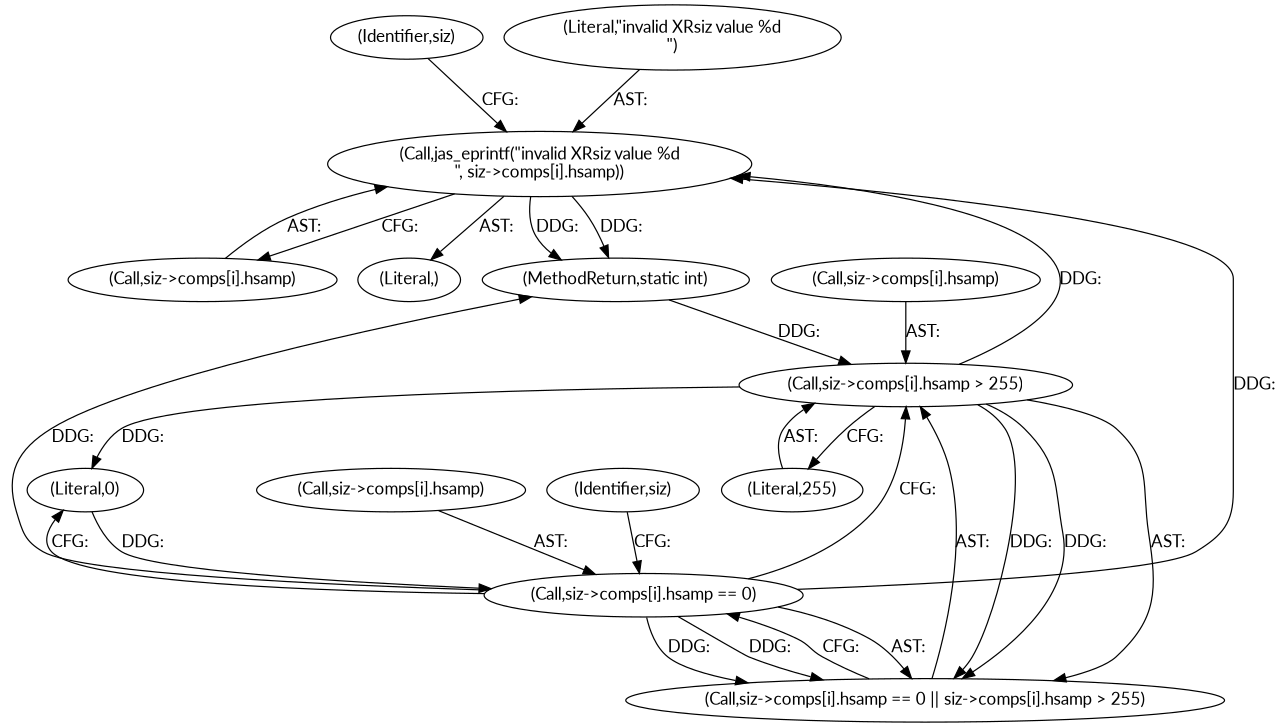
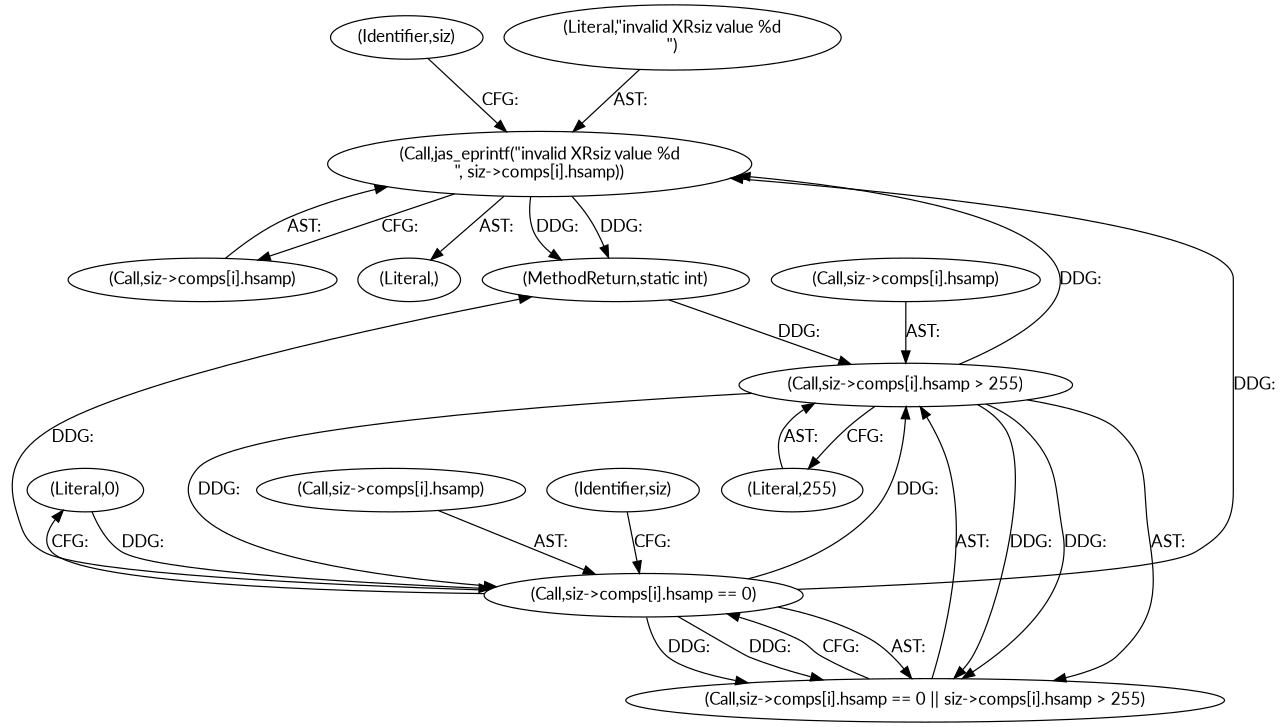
(410, 395) -> (299, 436)
(920, 490) -> (920, 490)
